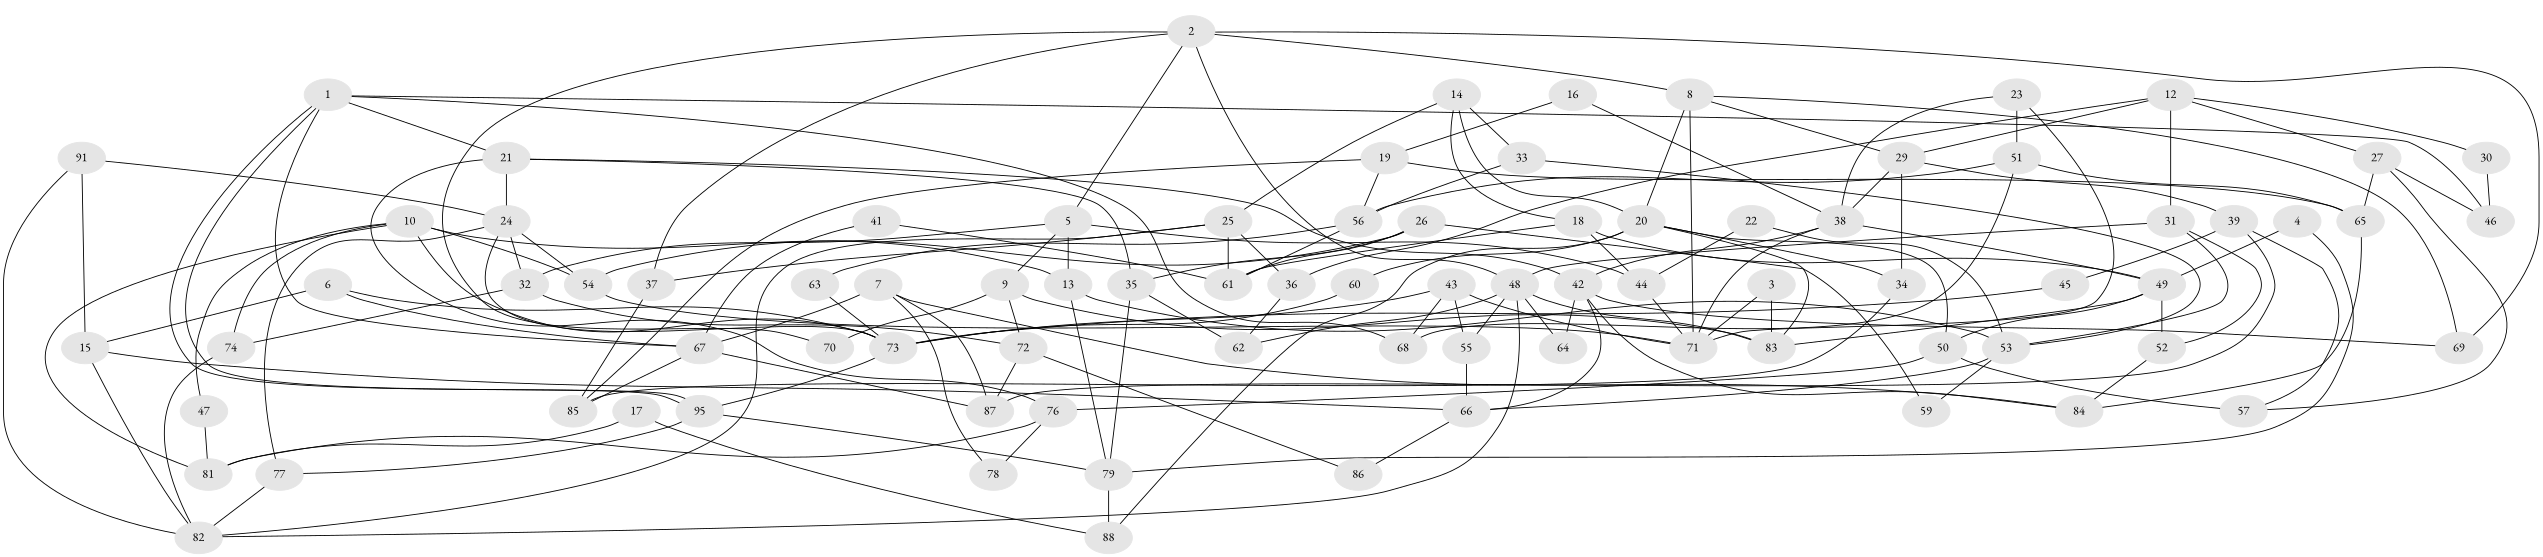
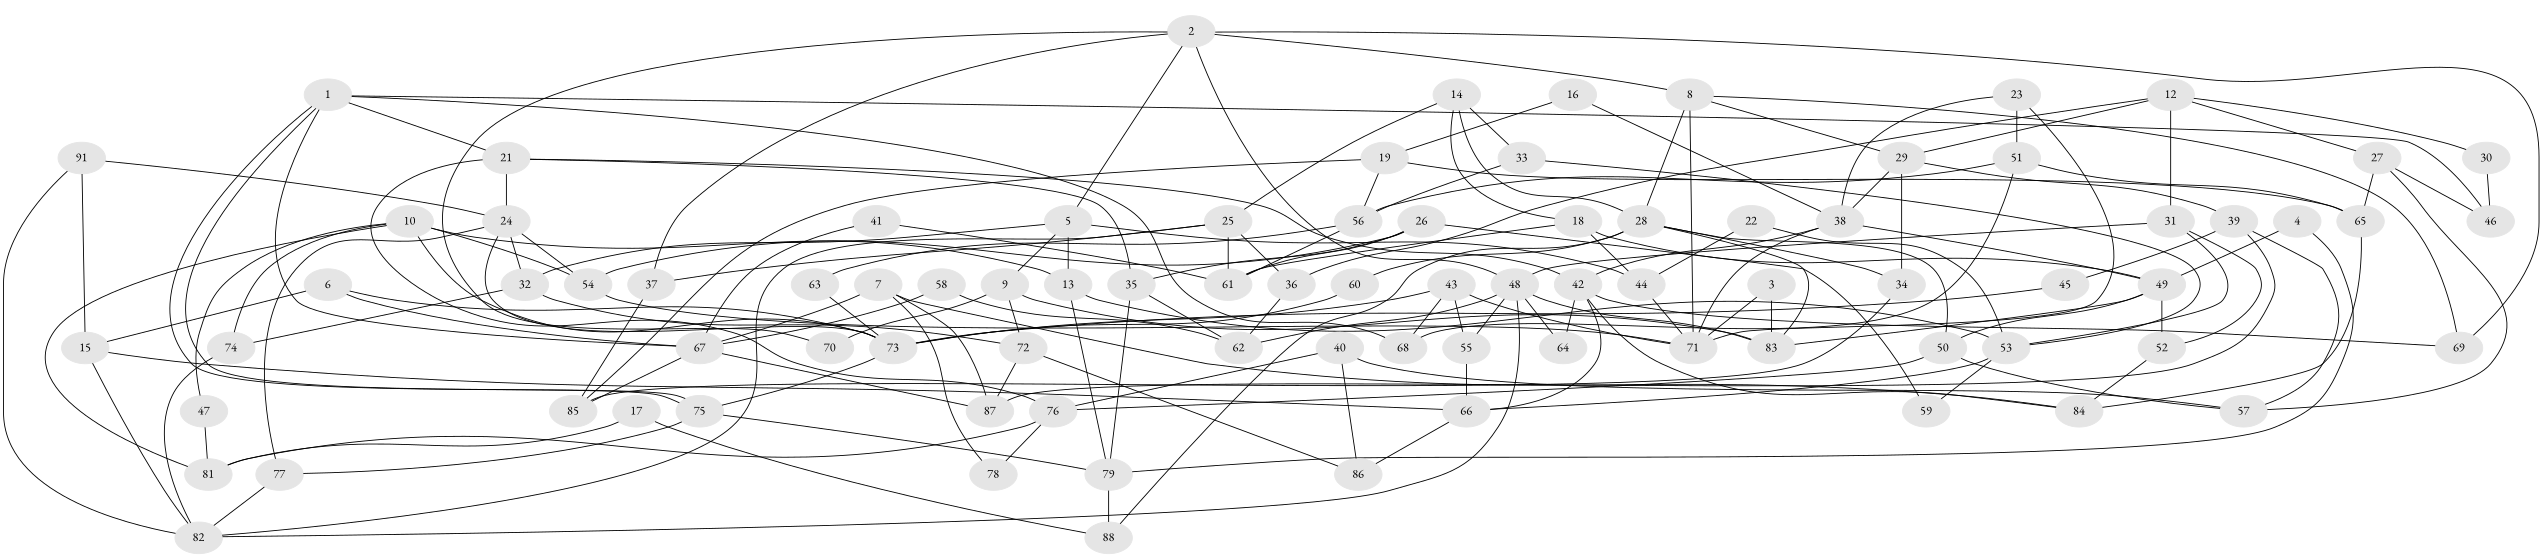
(1641, 221) -> (1641, 221)
none -> (942, 285)
none -> (1340, 348)
(700, 411) -> (700, 411)
